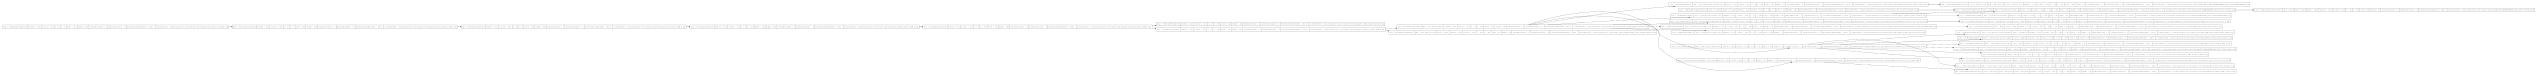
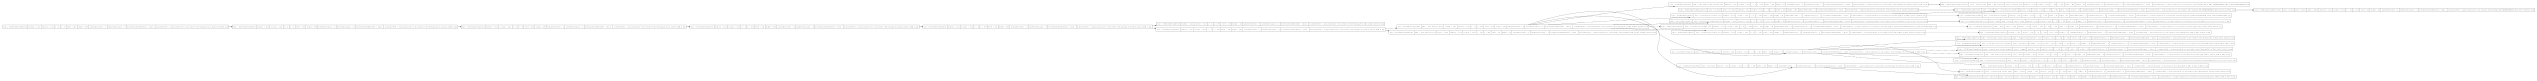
none -> (2095, 32)
